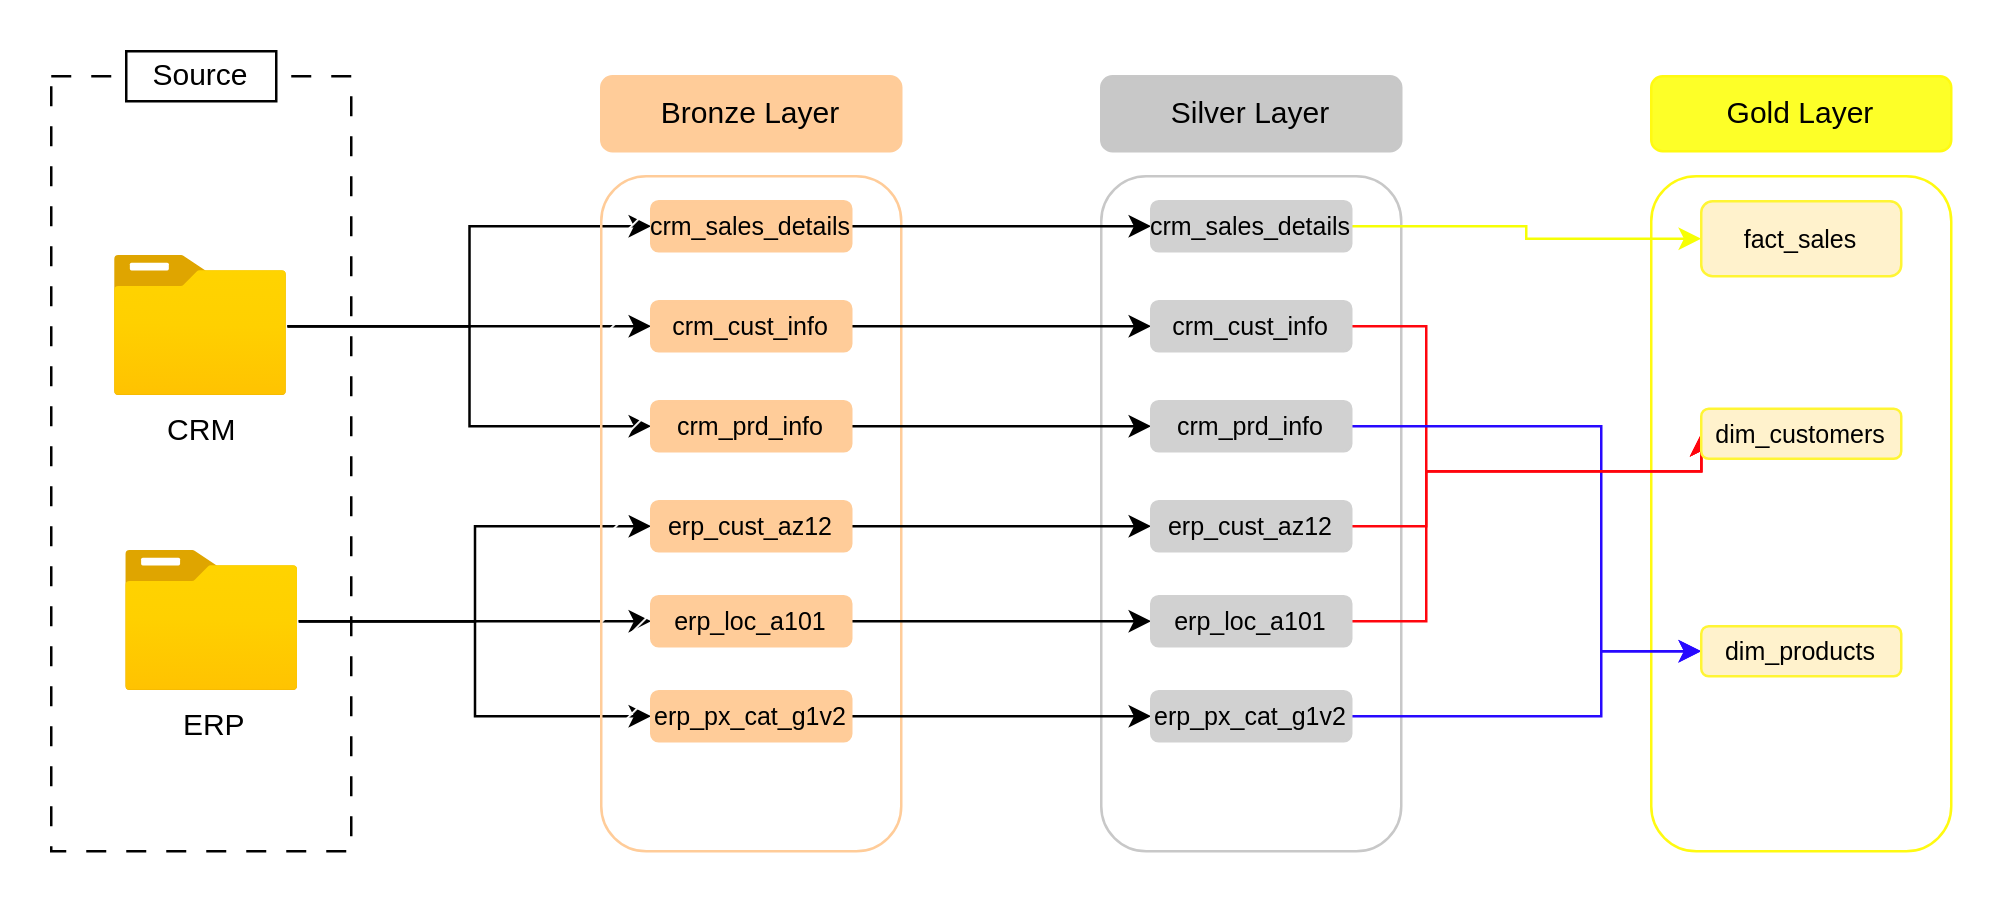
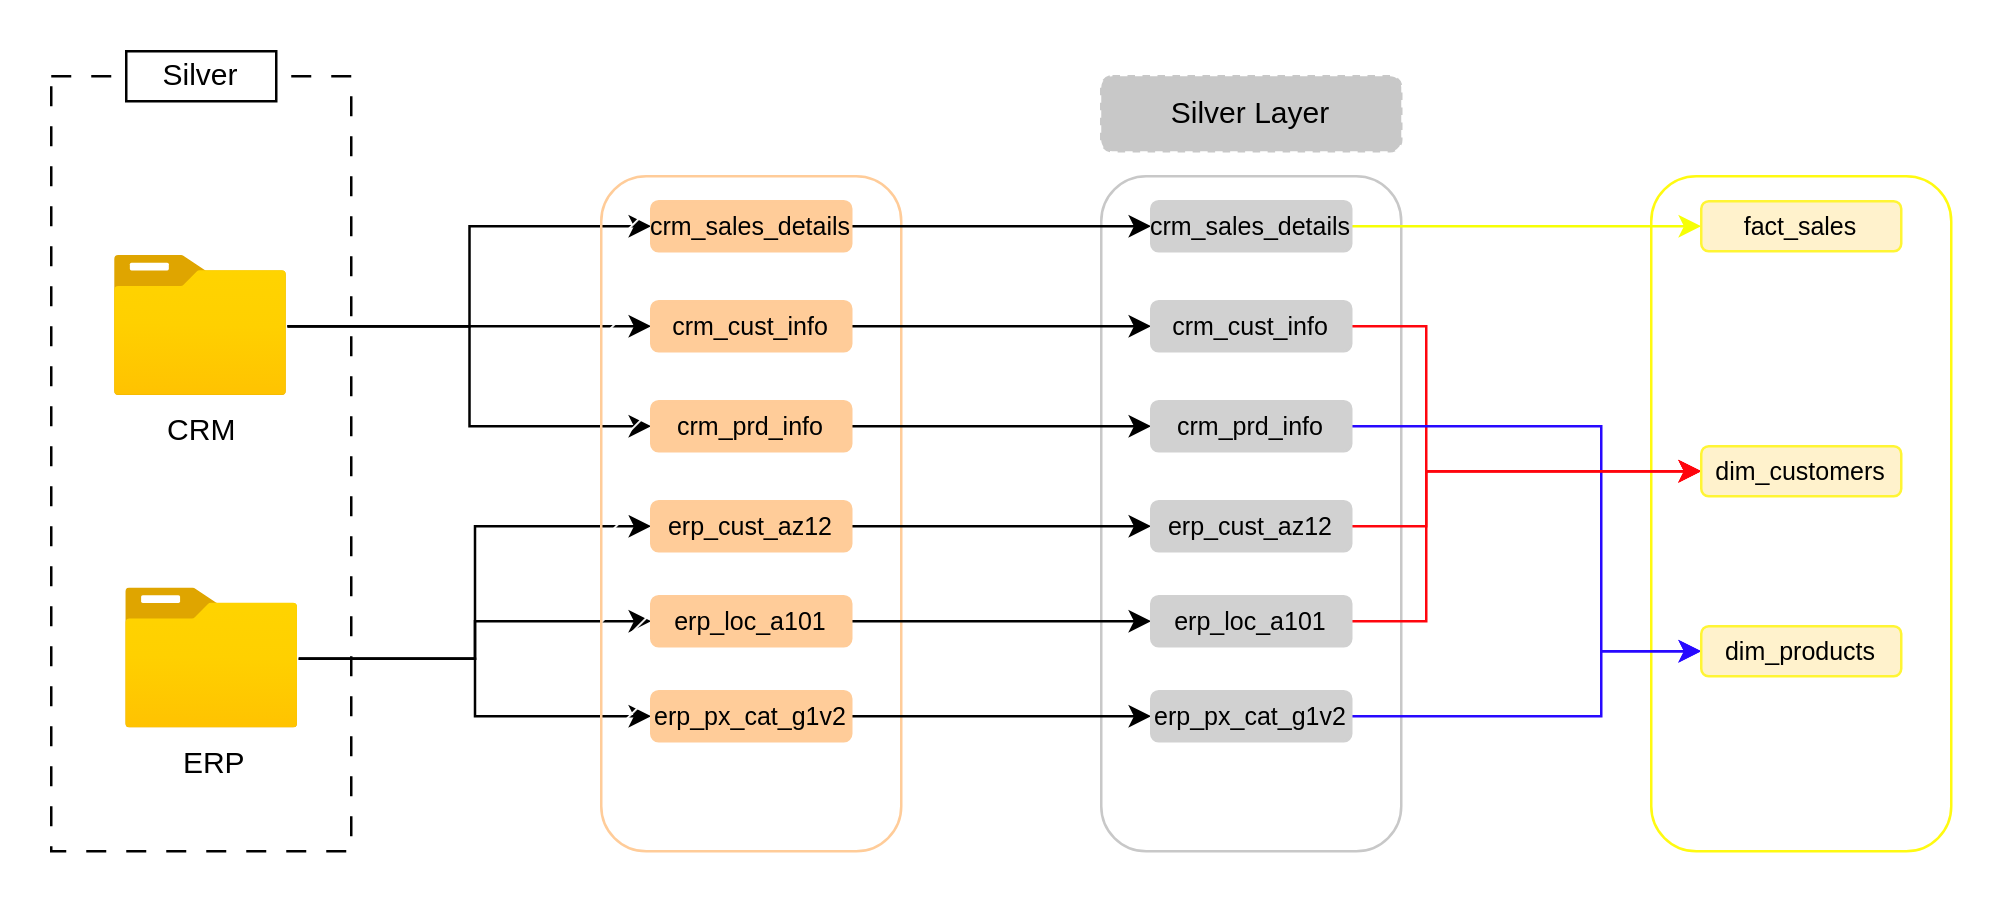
(201, 76) -> (201, 76)
(751, 114) -> none
(1251, 114) -> (1251, 114)
(1801, 114) -> none
(1801, 239) -> (1801, 226)
(1801, 434) -> (1801, 471)
(213, 621) -> (213, 659)
